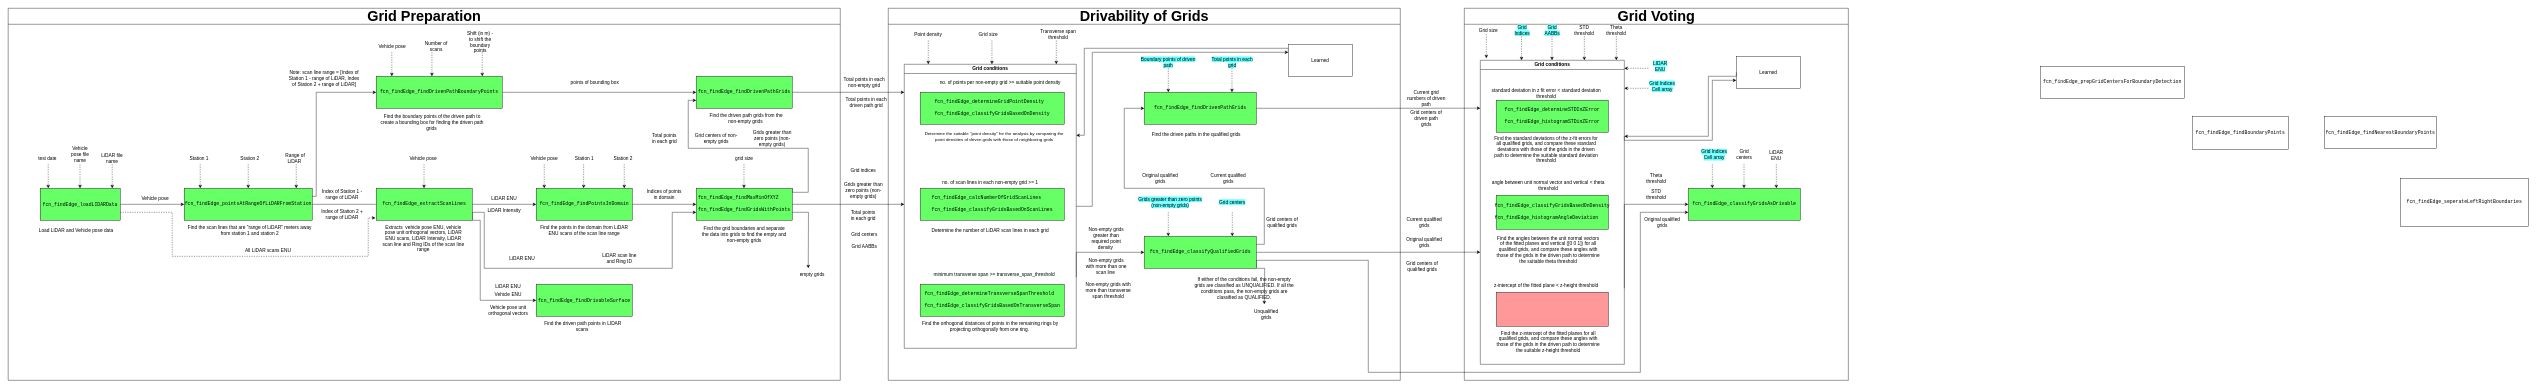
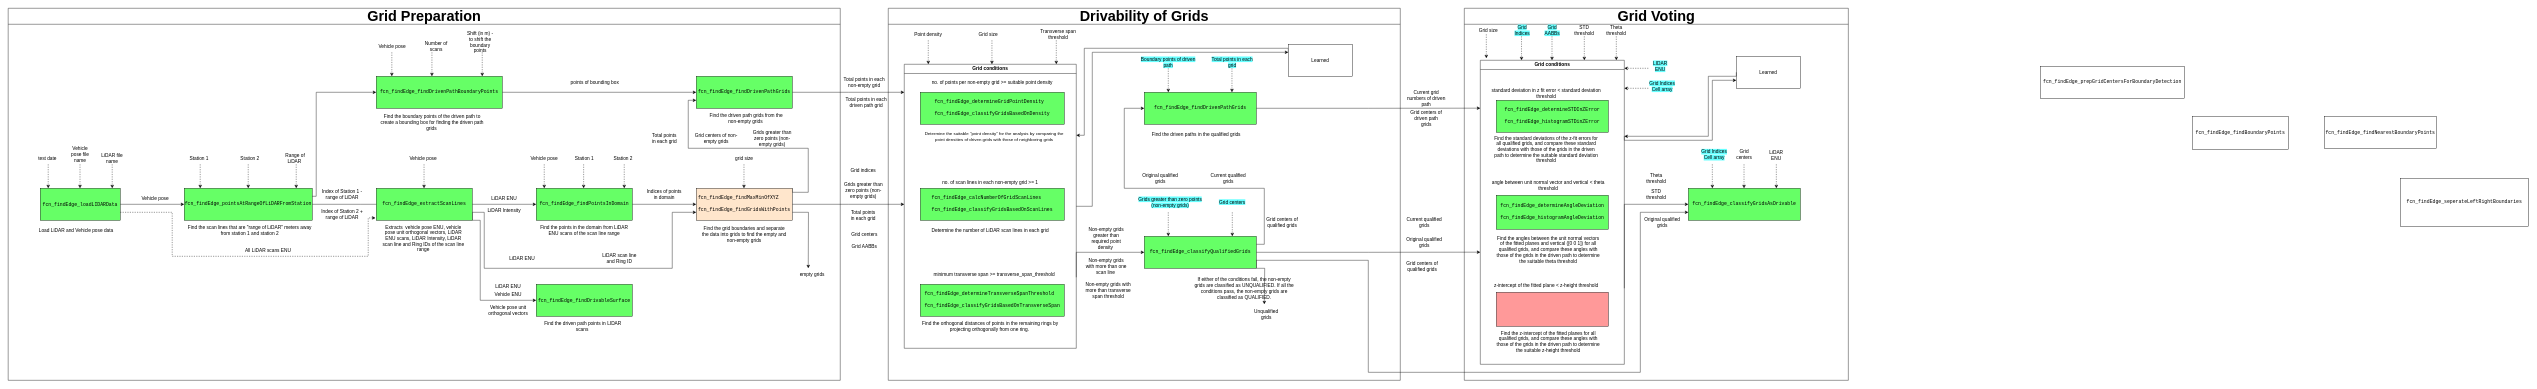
(324, 78) -> none
(1000, 82) -> (992, 82)
(744, 204) -> (744, 204)
(1552, 212) -> (1552, 212)
